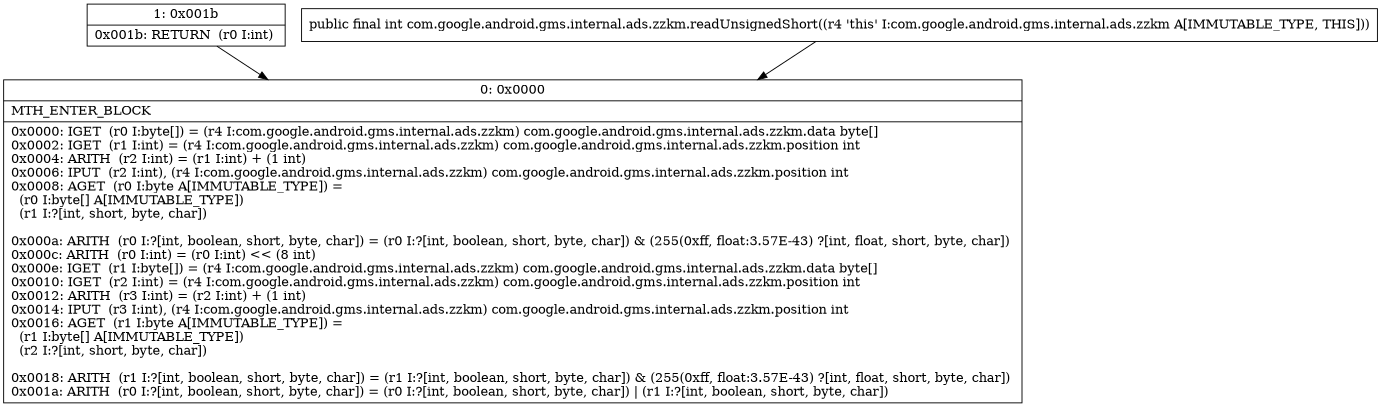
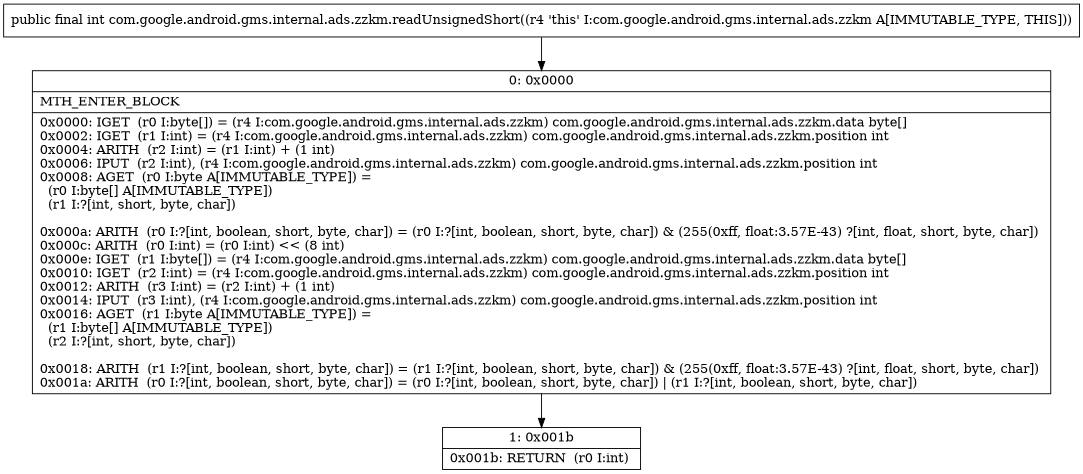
(239, 60) -> (542, 406)
